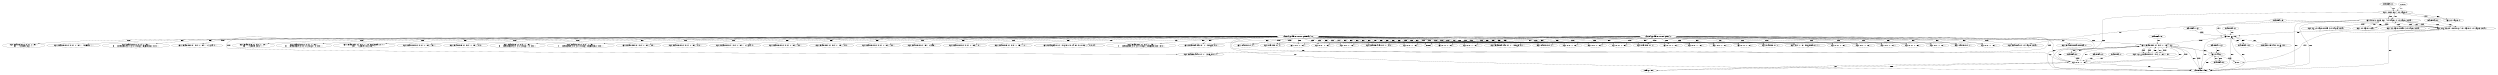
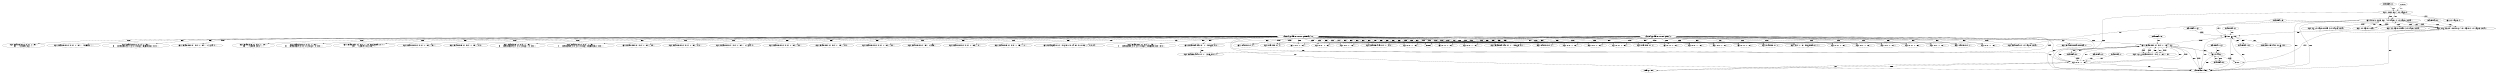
(2428, 15) -> none
(274, 38) -> (1201, 49)
